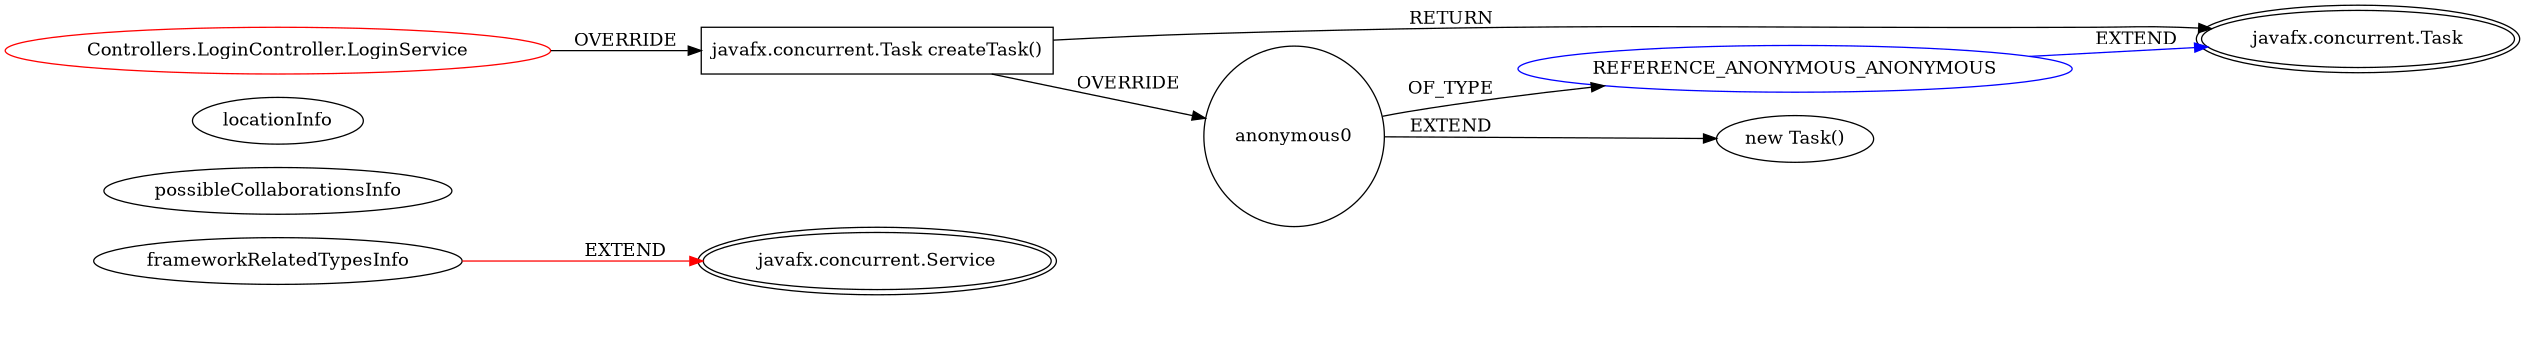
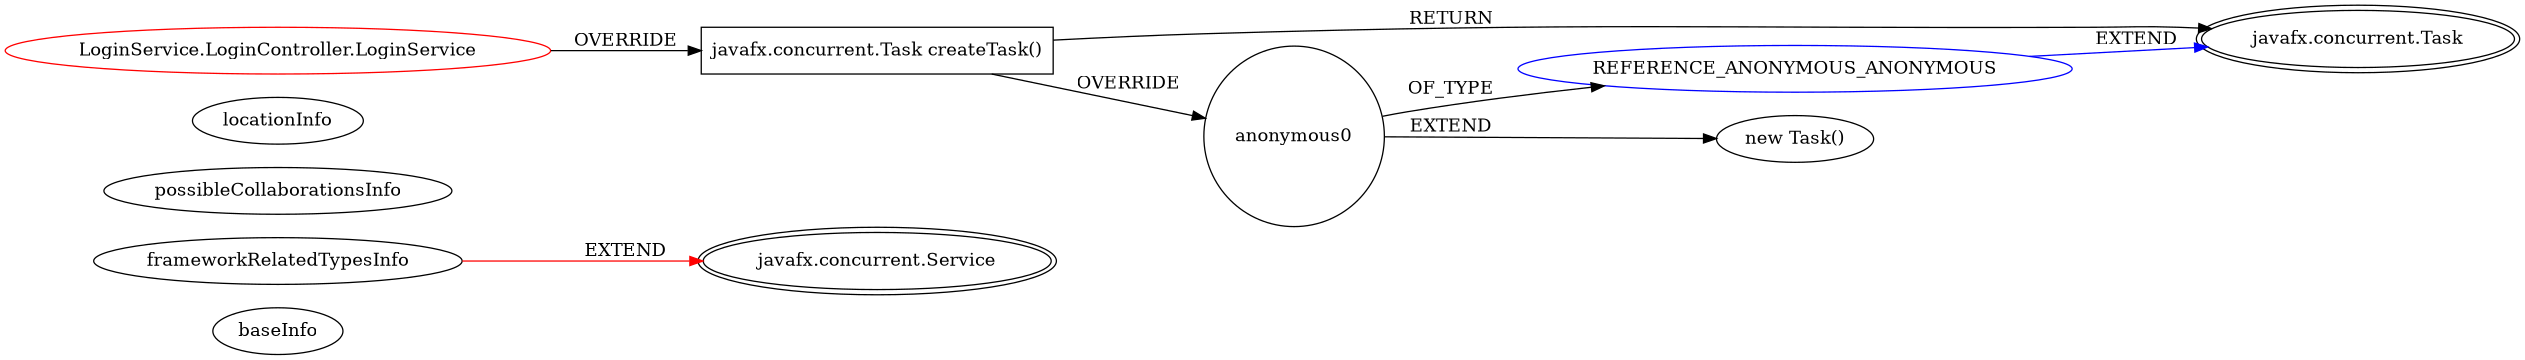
(278, 51) -> (278, 51)
none -> (278, 331)
